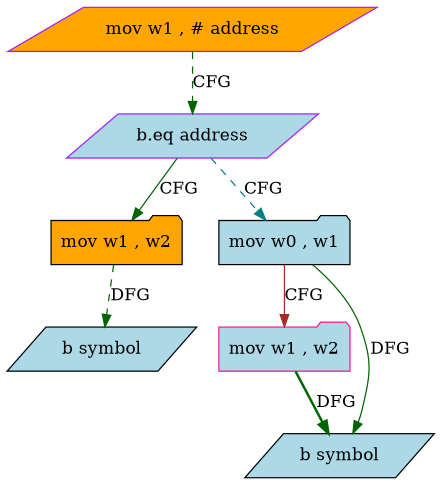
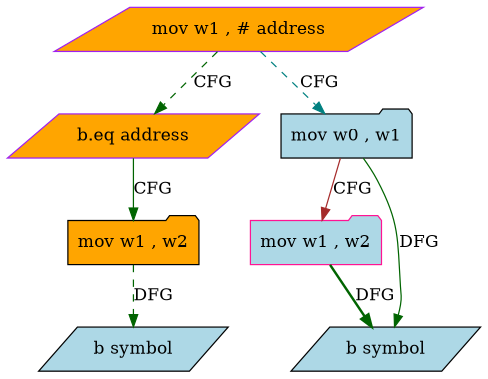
(193, 136) -> (133, 136)
(234, 185) -> (288, 78)
